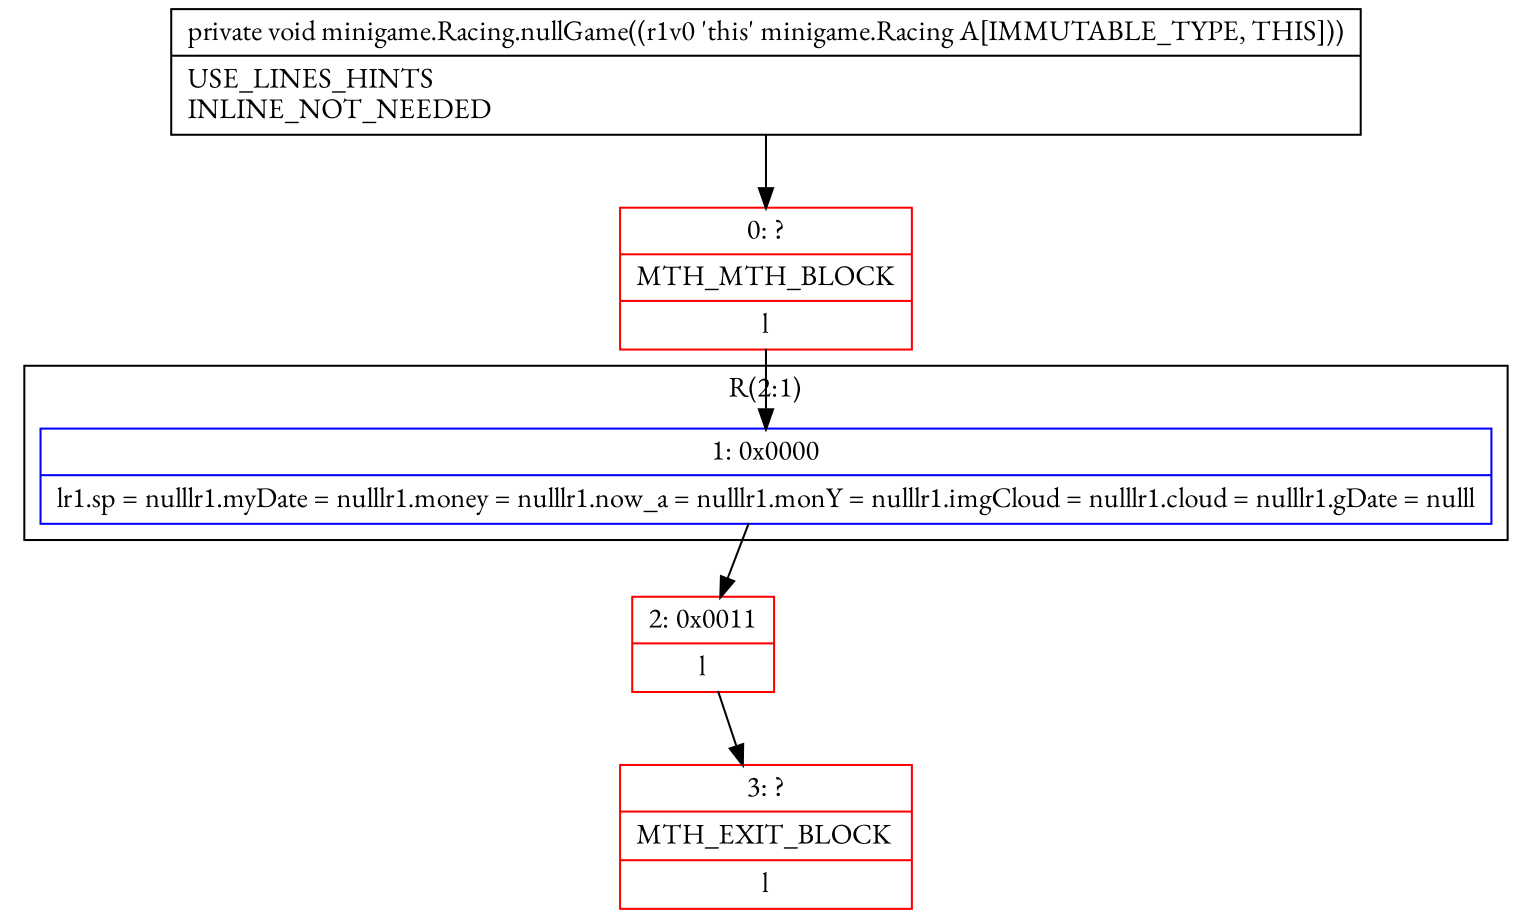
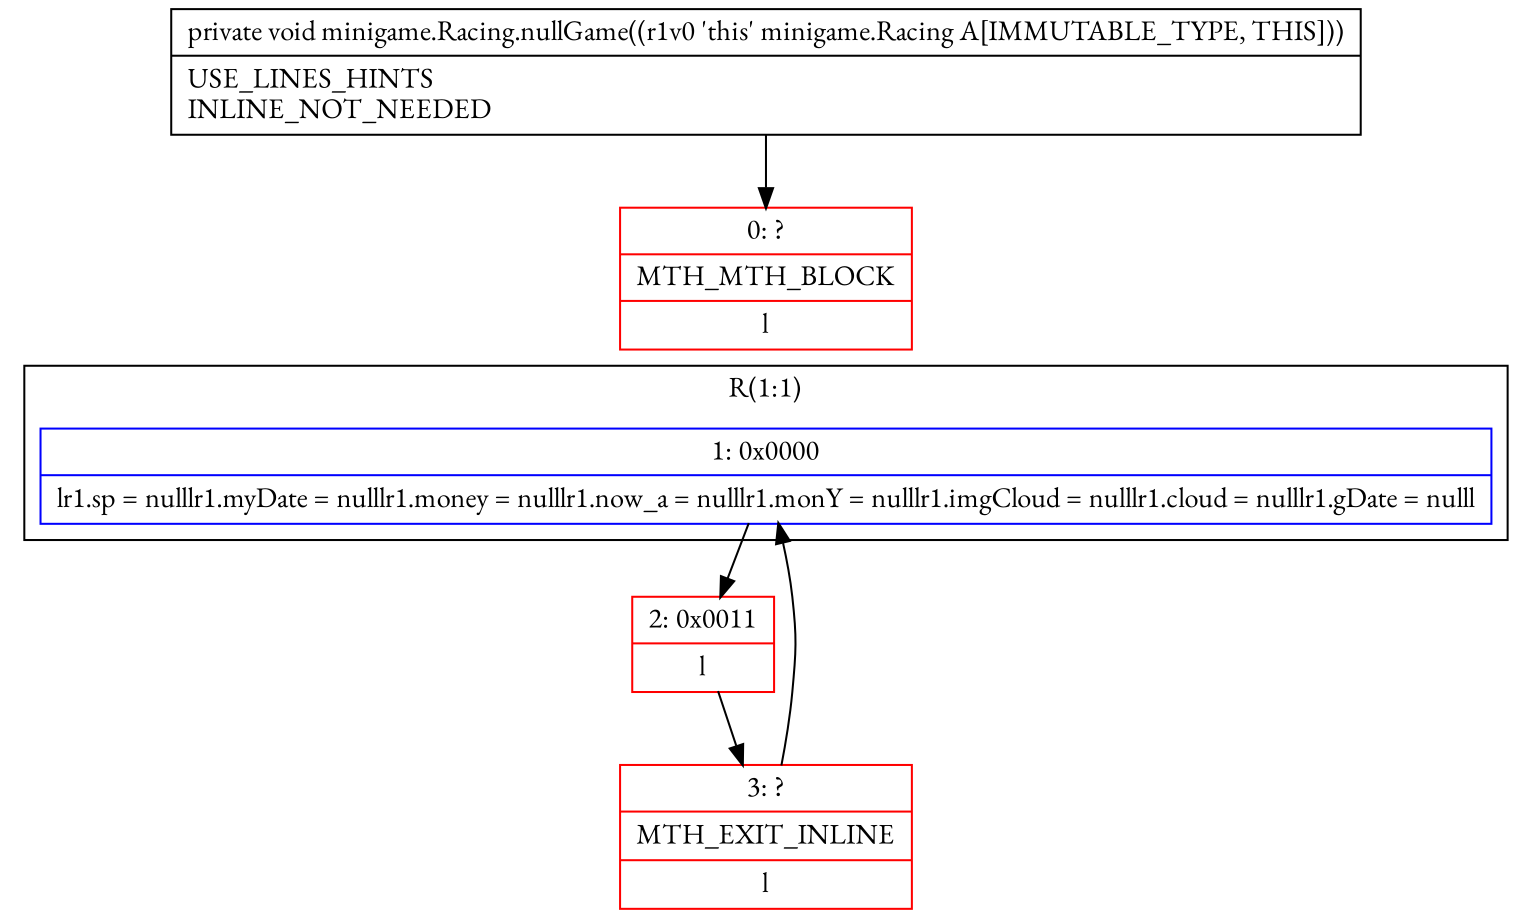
(766, 379) -> (795, 654)
(766, 389) -> (766, 389)
(765, 835) -> (766, 835)
